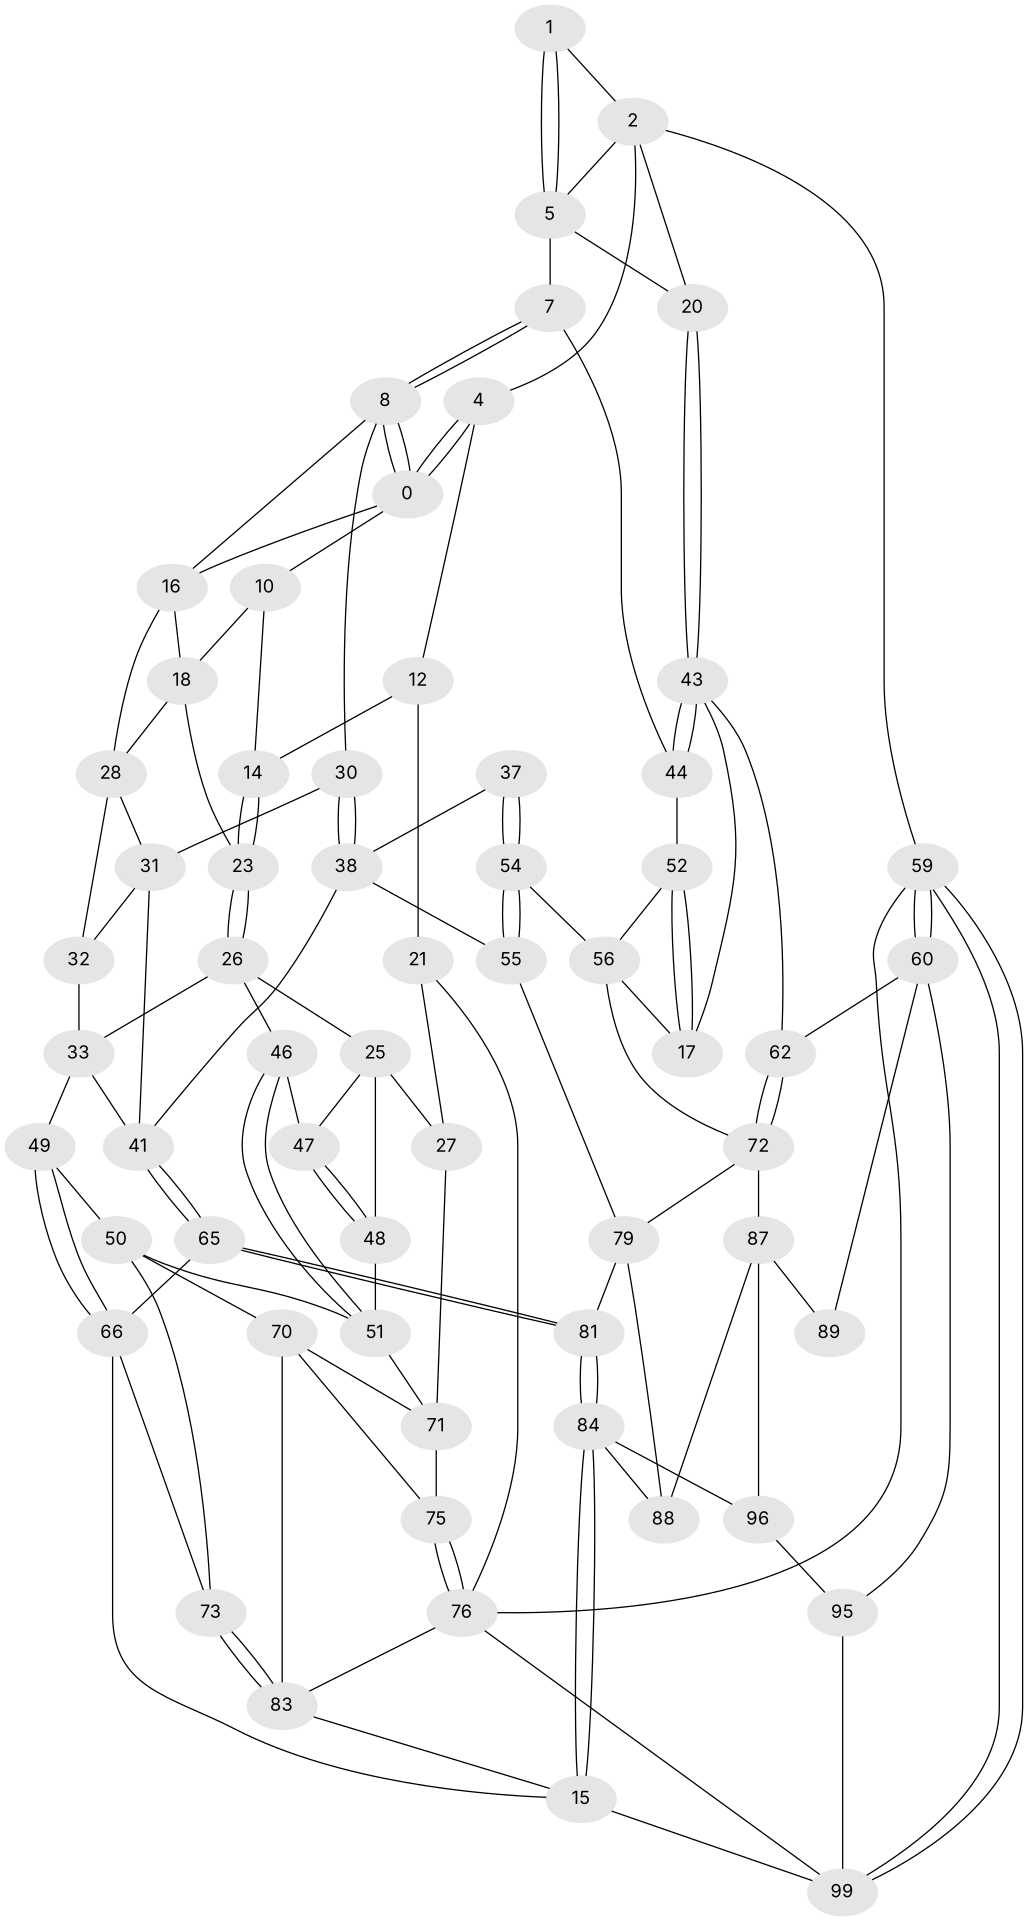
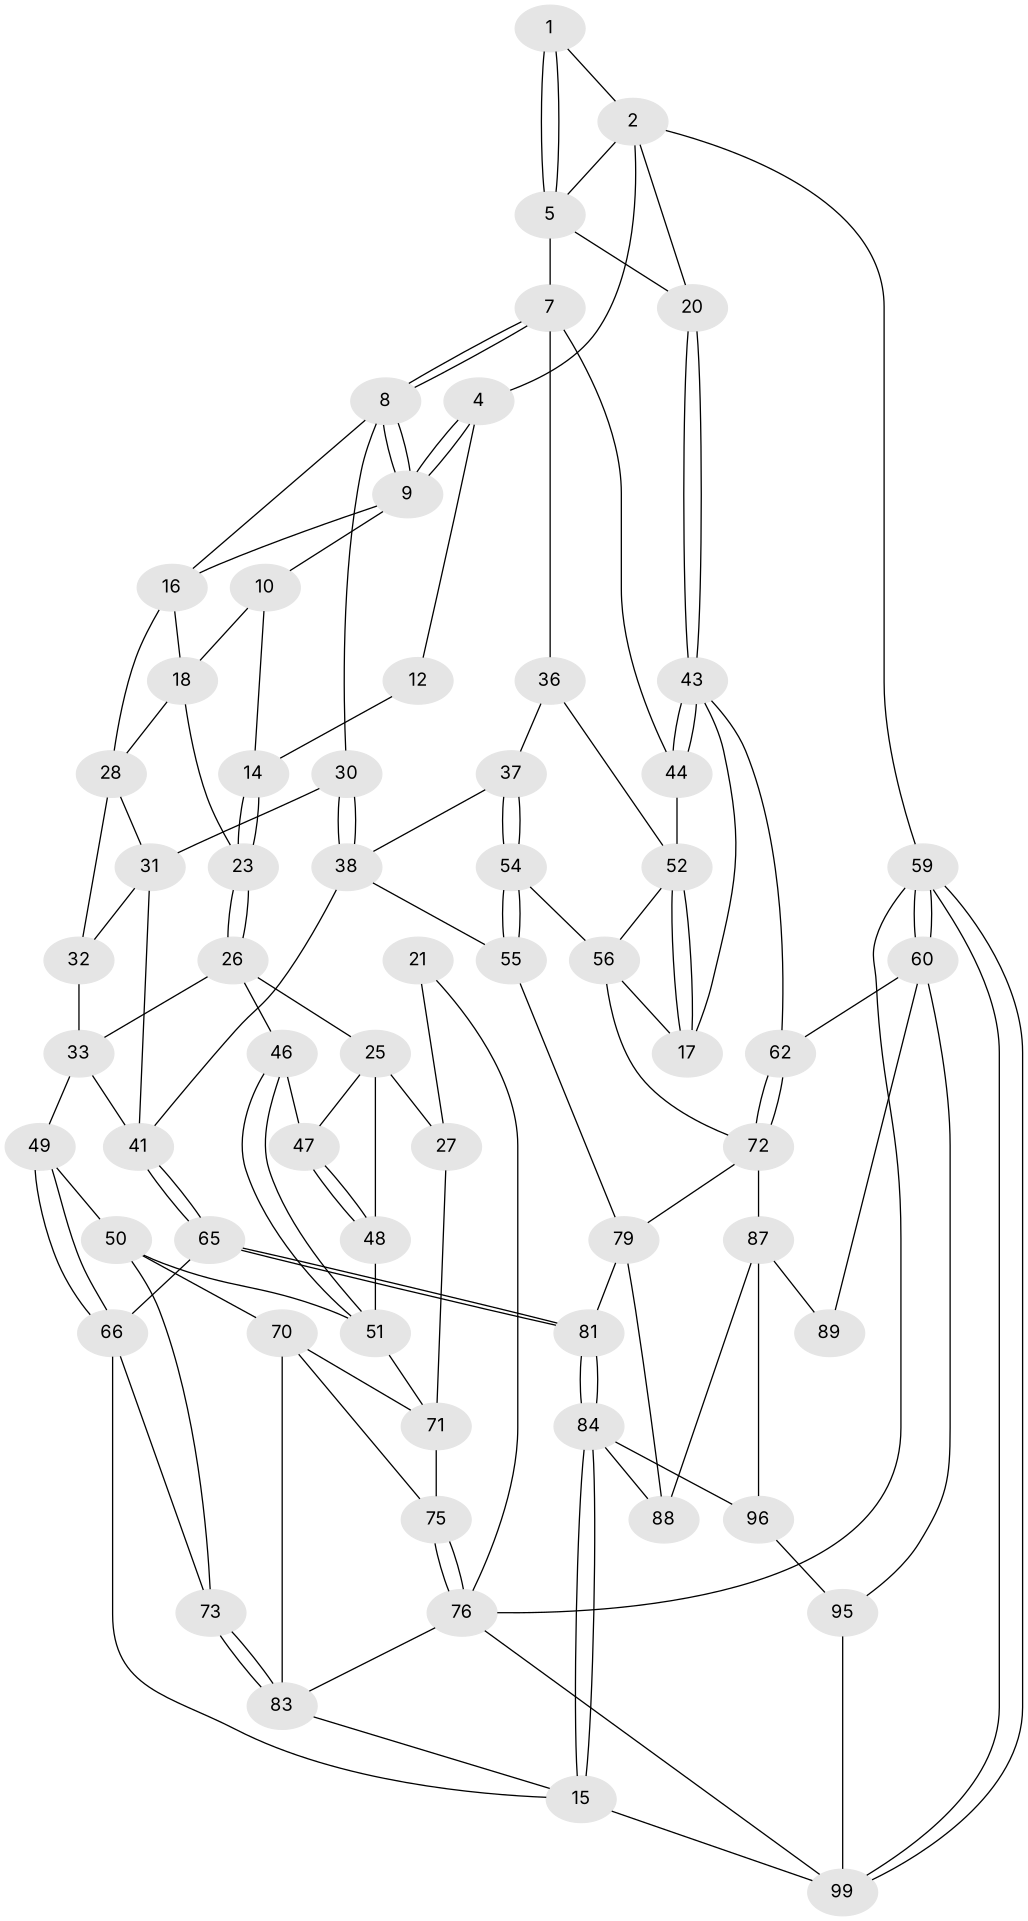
(408, 494) -> (408, 494)
none -> (550, 681)
(418, 815) -> none
